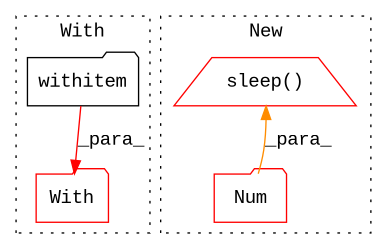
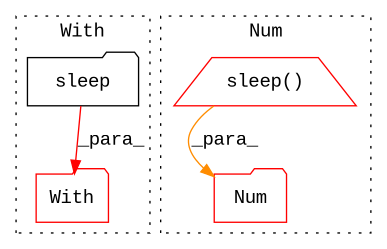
(266, 31) -> (266, 31)
(83, 82) -> (83, 82)
(264, 147) -> (189, 135)
